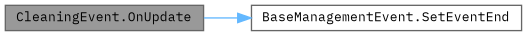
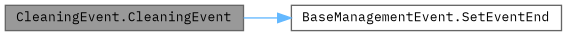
(104, 18) -> (124, 18)
